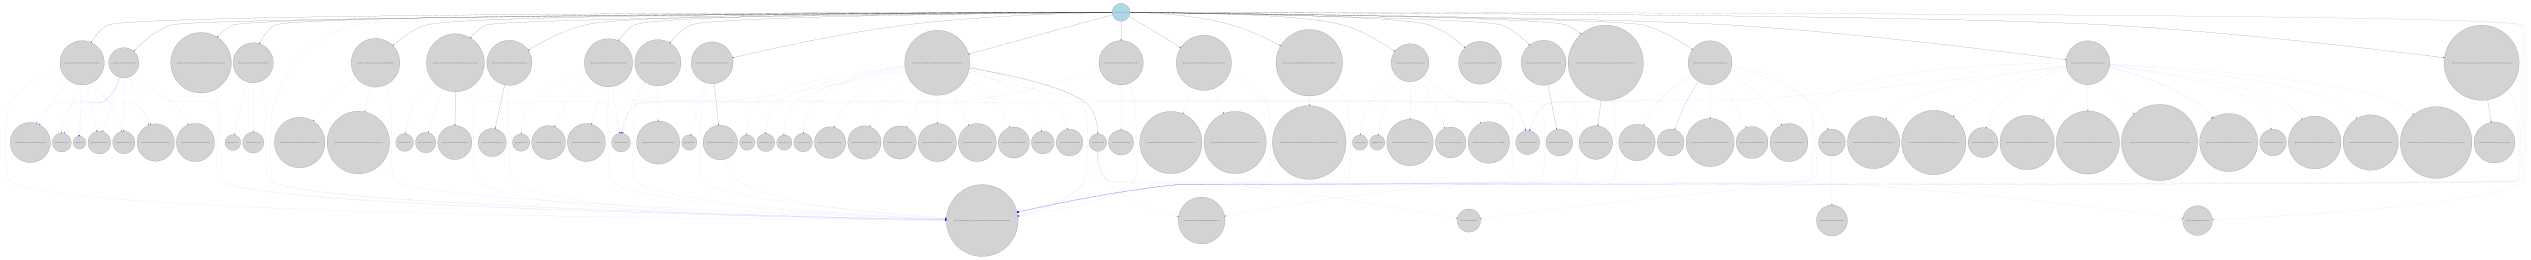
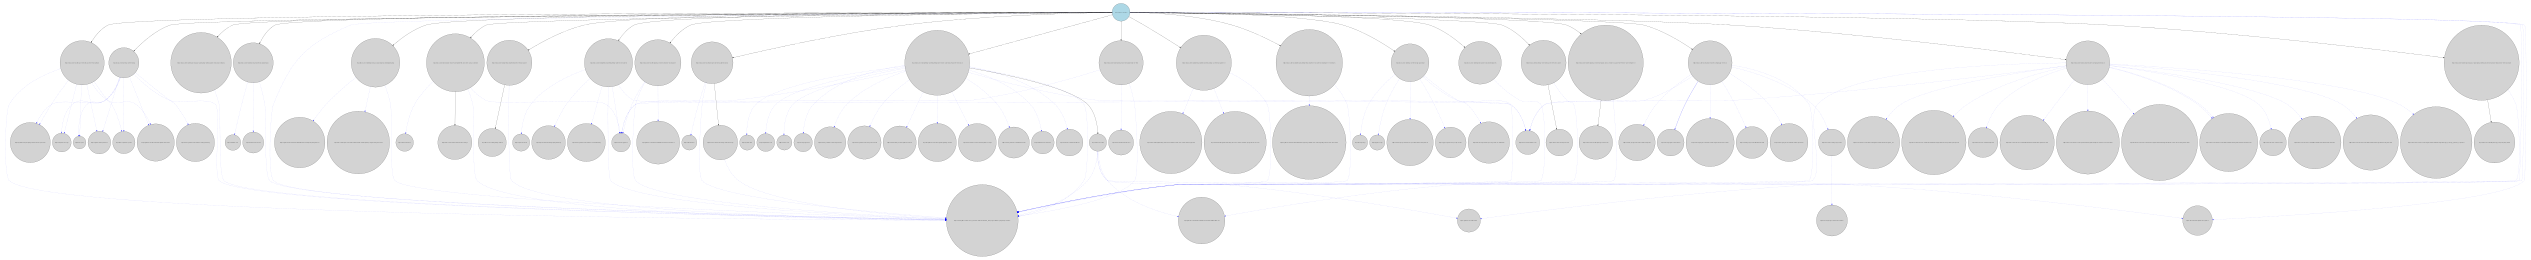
(426, 143) -> none
